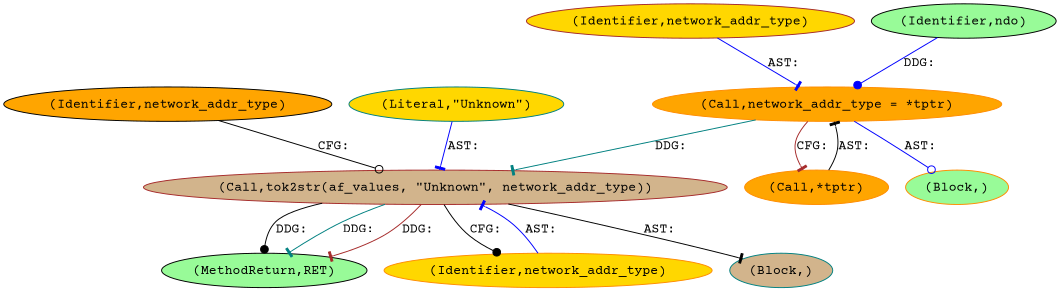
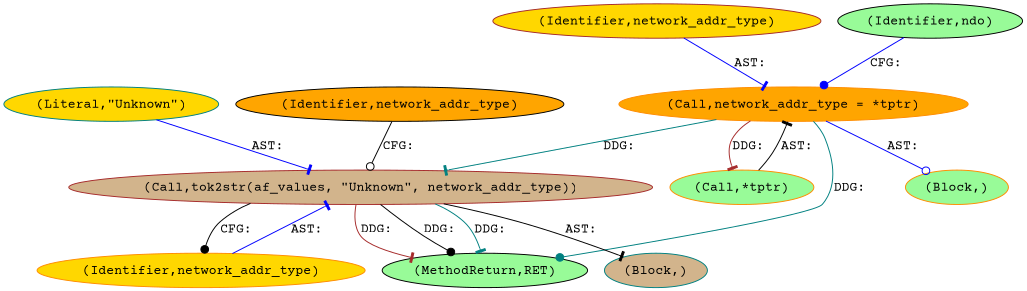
(924, 63) -> (890, 63)
(817, 146) -> (752, 146)
(817, 187) -> (742, 187)
none -> (738, 226)
